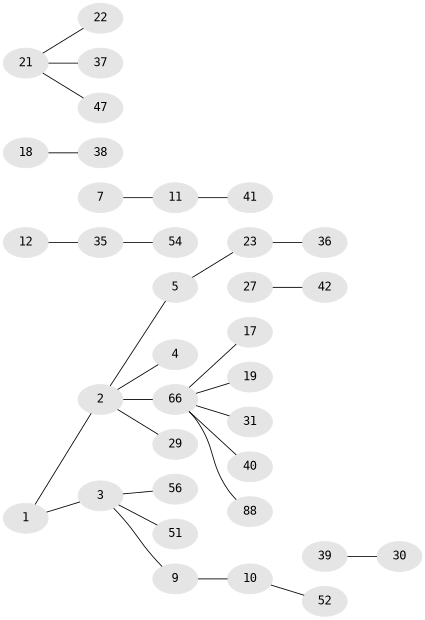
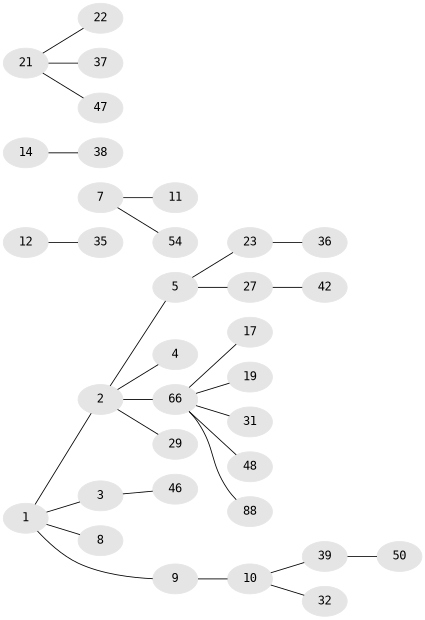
(26, 153) -> (26, 153)
(250, 198) -> none
(138, 243) -> (138, 220)
none -> (213, 287)
(250, 467) -> (250, 467)
(175, 489) -> (175, 489)
(175, 534) -> none
(138, 537) -> (90, 568)
none -> (100, 541)
(399, 556) -> (399, 556)
none -> (288, 568)
(325, 601) -> (325, 601)
